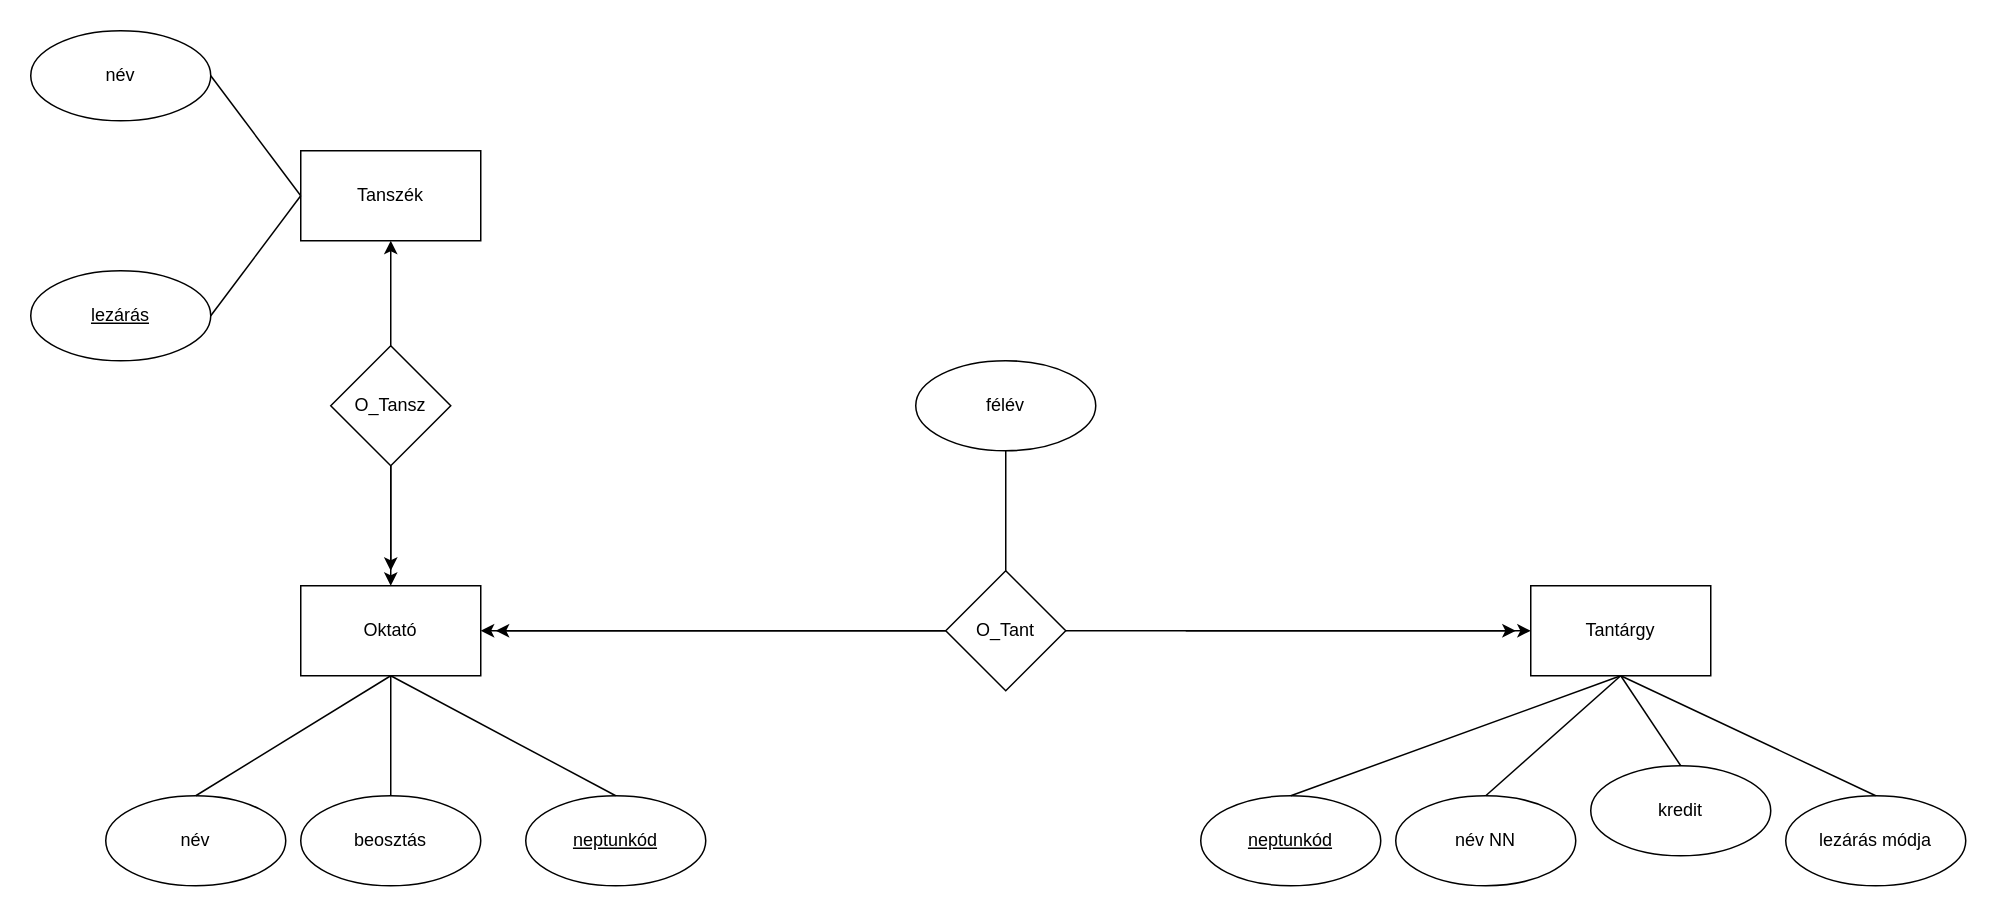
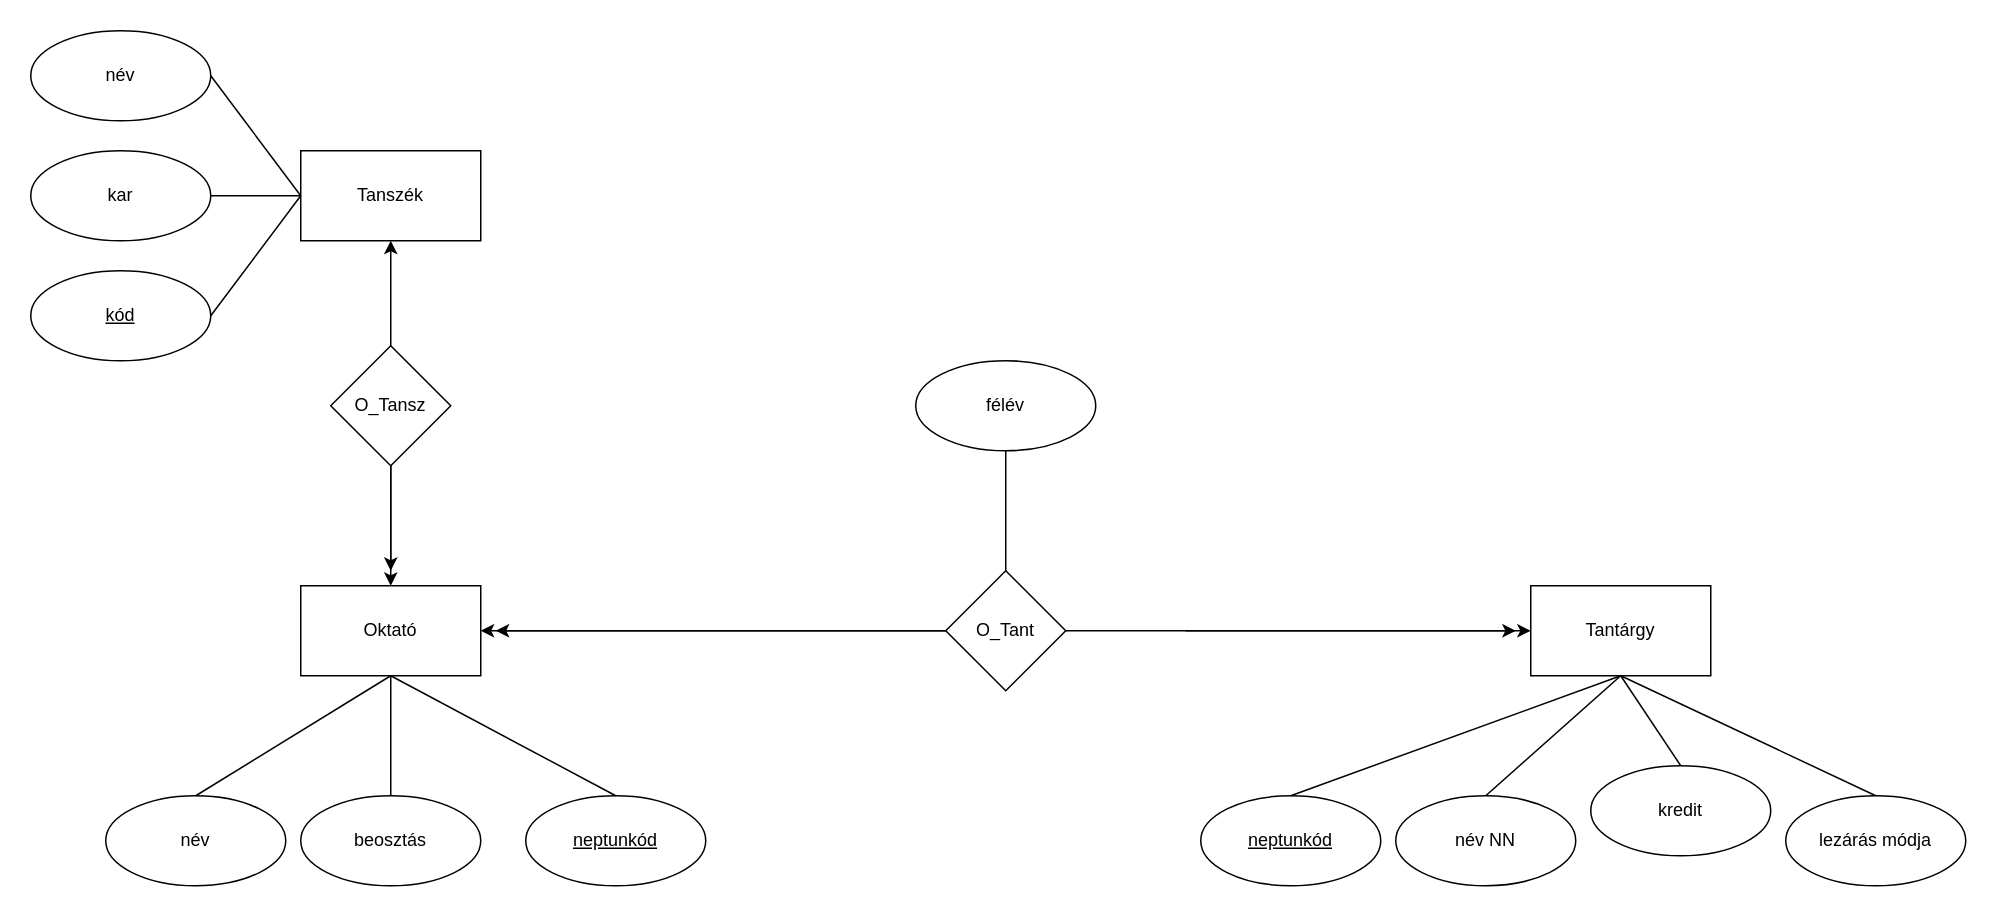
none -> (121, 196)
none -> (254, 196)
(121, 316) -> (121, 316)
